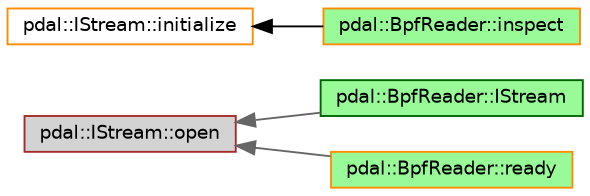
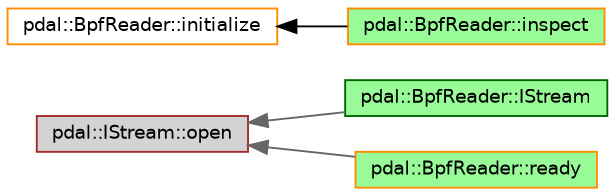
(130, 26) -> (142, 26)
